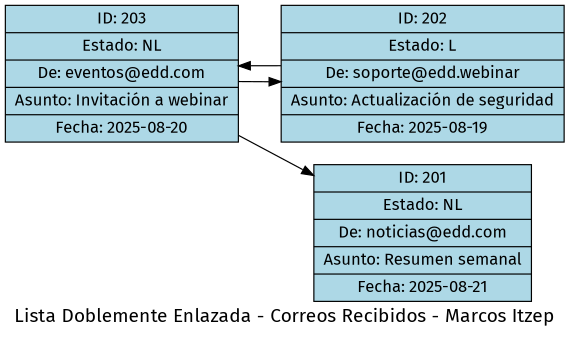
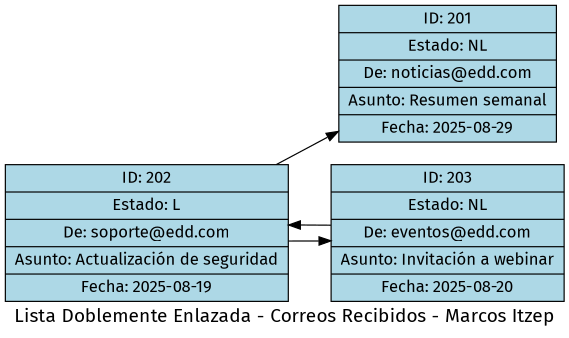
(423, 73) -> (147, 232)
(271, 152) -> (302, 151)
(423, 287) -> (448, 128)
